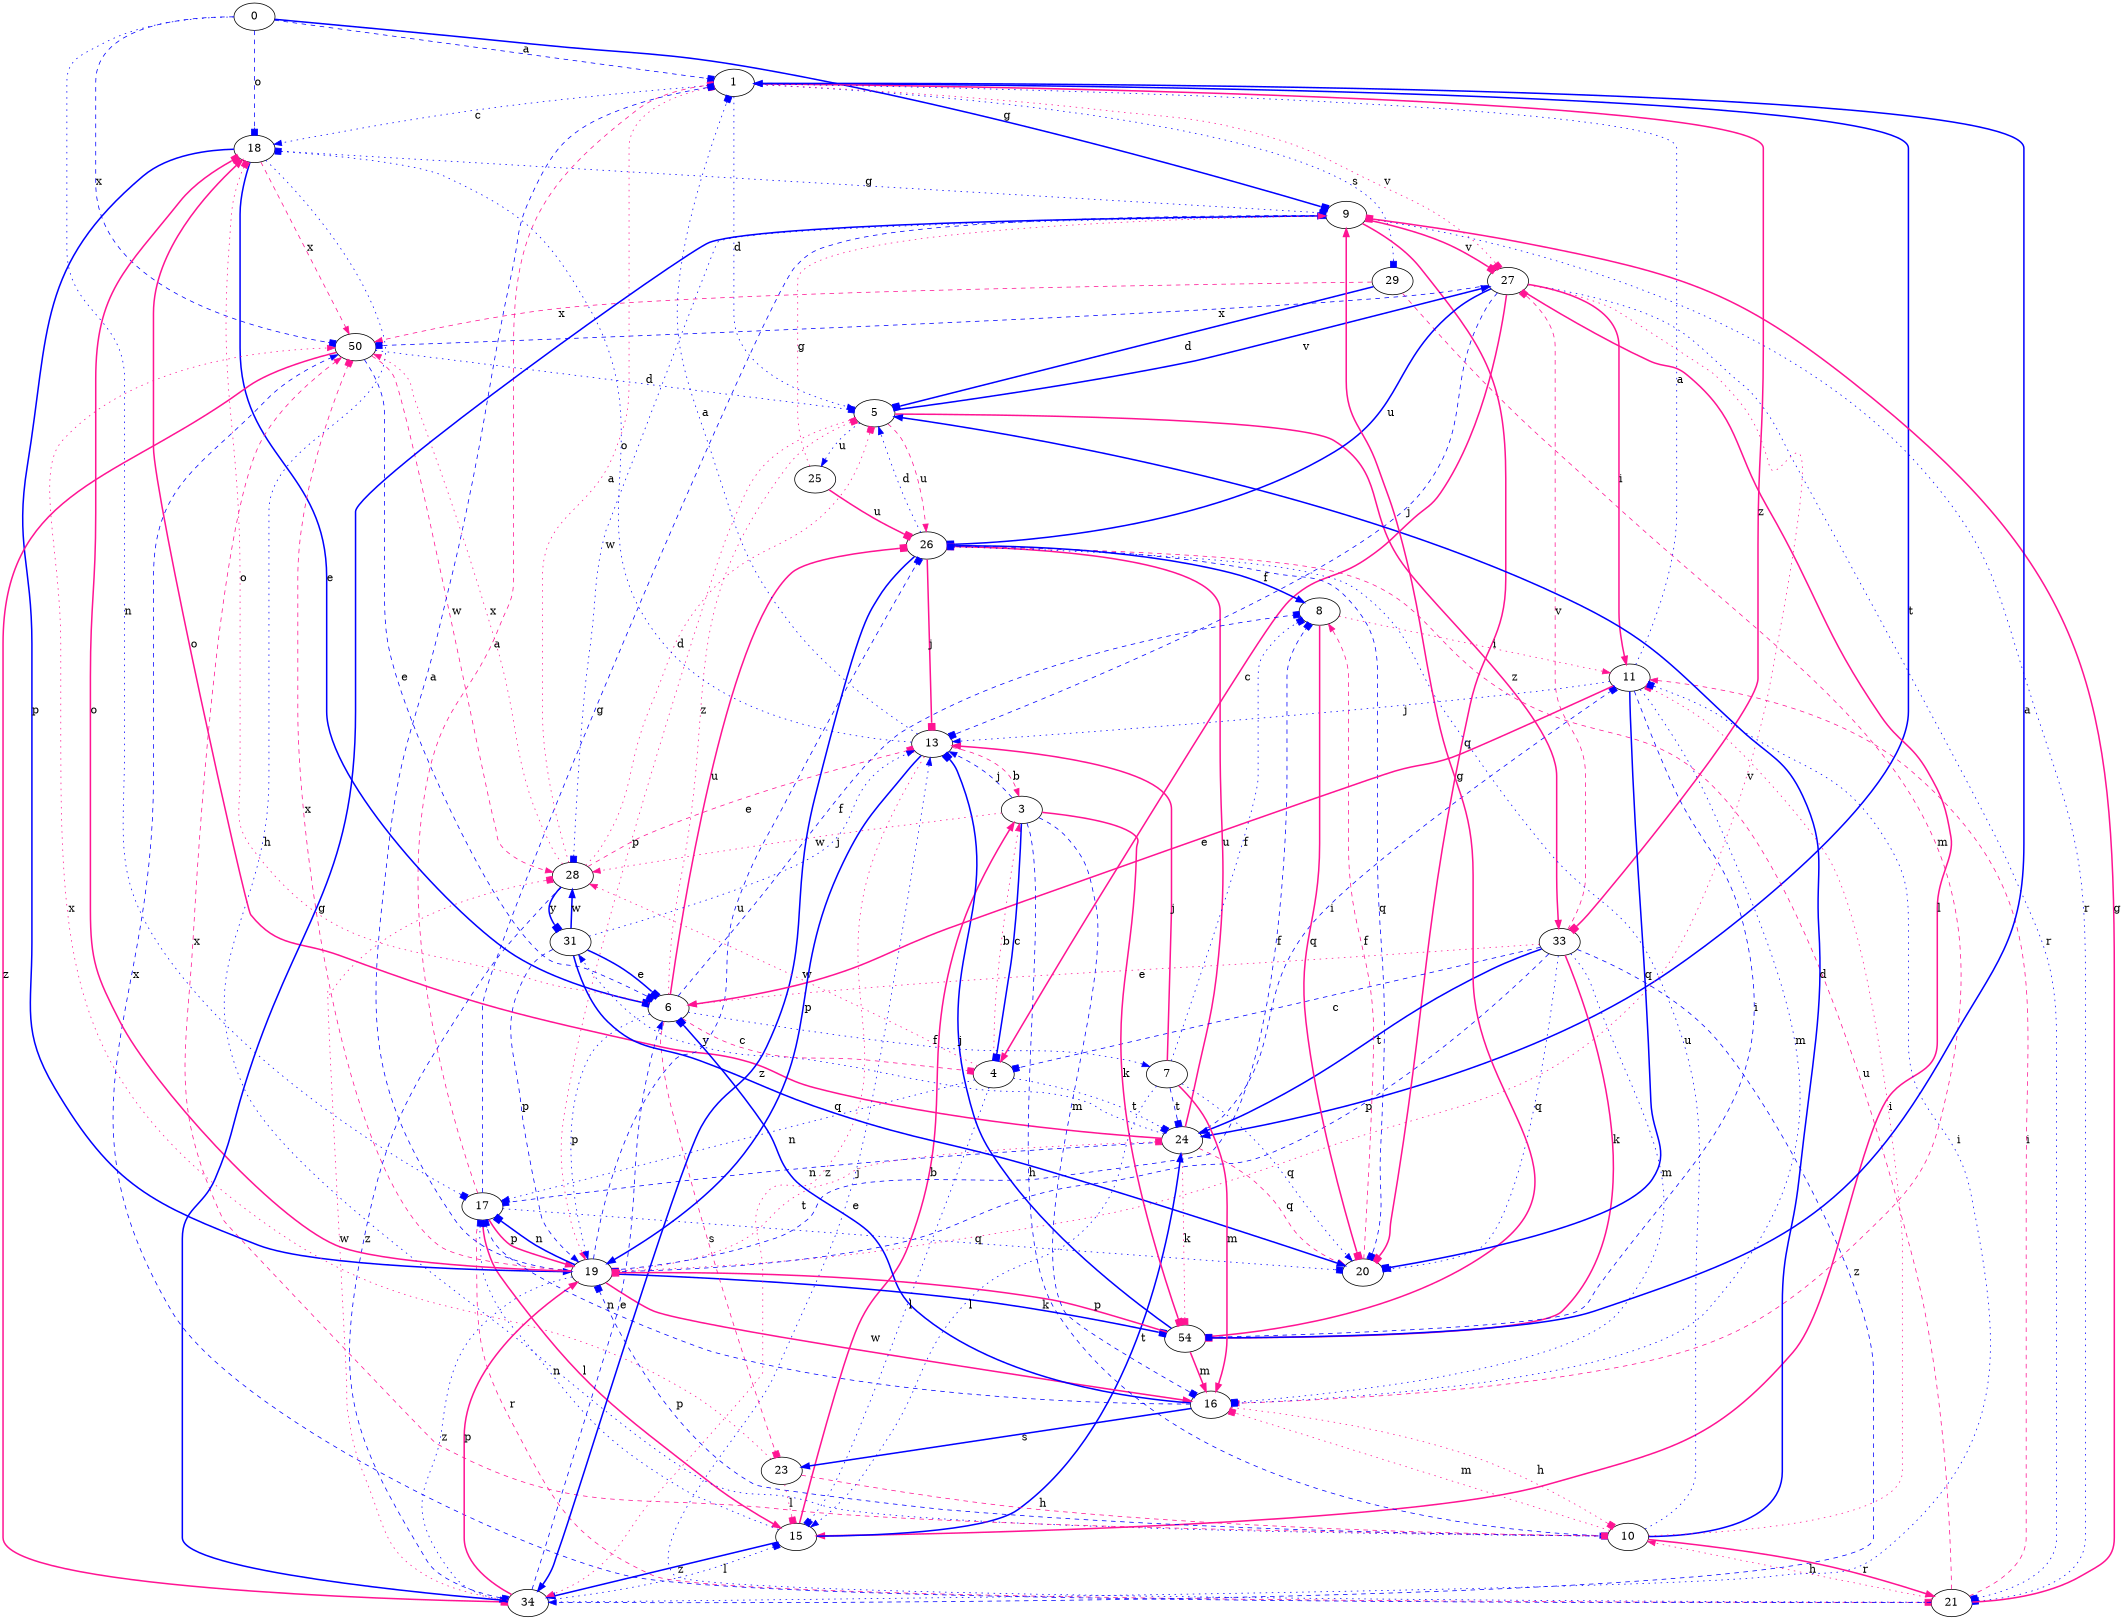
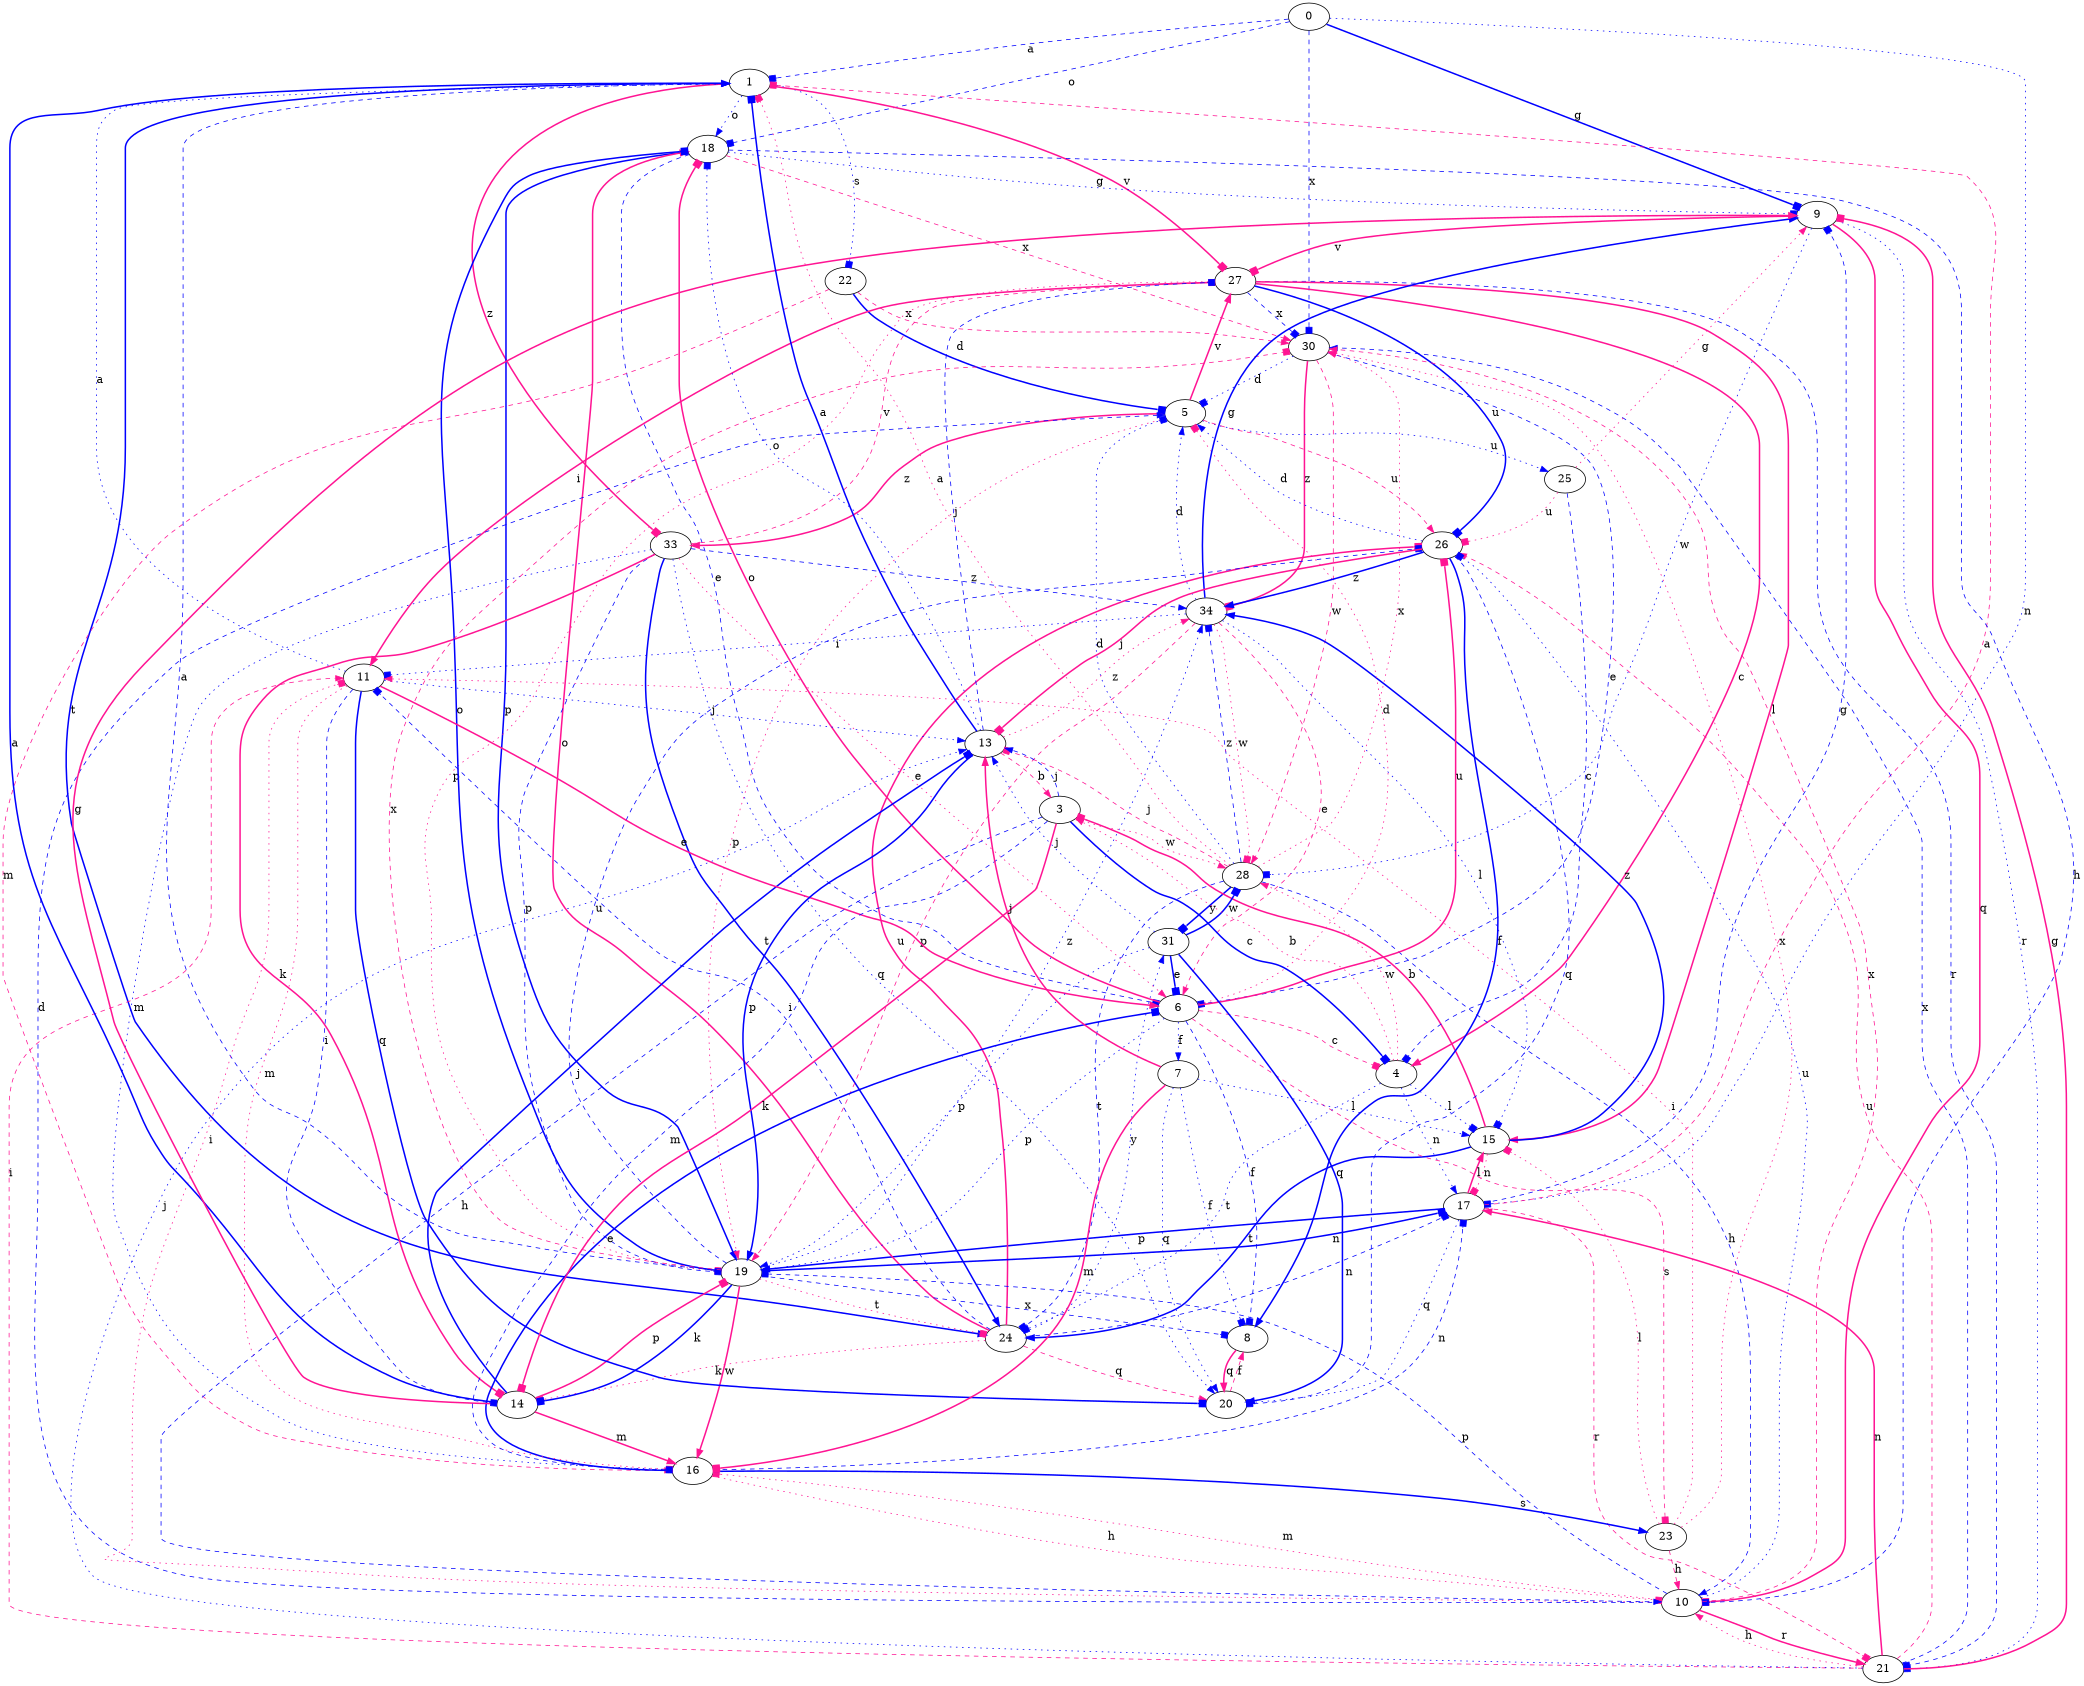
(1143, 114) -> (1010, 138)
(478, 116) -> (735, 116)
(1393, 281) -> (846, 281)
(734, 284) -> (1177, 519)
(356, 347) -> (1309, 347)
(1191, 362) -> (1209, 351)
(717, 469) -> (828, 449)
(865, 513) -> (1519, 526)
(1295, 581) -> (945, 401)
(688, 621) -> (1096, 648)
(1464, 642) -> (1284, 799)
(327, 651) -> (729, 679)
(428, 670) -> (182, 613)
(704, 711) -> (1386, 711)
(1468, 715) -> (1980, 955)
(240, 728) -> (776, 636)
(1785, 768) -> (35, 1361)
(1751, 777) -> (457, 777)
(1722, 796) -> (1856, 1039)
(749, 810) -> (1149, 810)
(90, 845) -> (455, 656)
(2008, 862) -> (1922, 754)
(572, 913) -> (1213, 920)
(1308, 941) -> (1226, 1365)
(1279, 942) -> (1028, 1306)
(1281, 1007) -> (1584, 799)
(521, 1102) -> (923, 1140)
(1174, 1104) -> (1096, 1084)
none -> (1644, 1134)
(923, 1200) -> (1338, 932)
(1227, 1221) -> (1020, 1363)
(1764, 1230) -> (245, 1226)
(522, 1250) -> (1140, 1234)
(466, 1299) -> (1962, 414)
(620, 1299) -> (1318, 814)
none -> (1831, 1316)
(1185, 1339) -> (517, 1405)
(580, 1408) -> (1483, 1171)
(465, 1431) -> (932, 906)
(1139, 1518) -> (1673, 1566)
